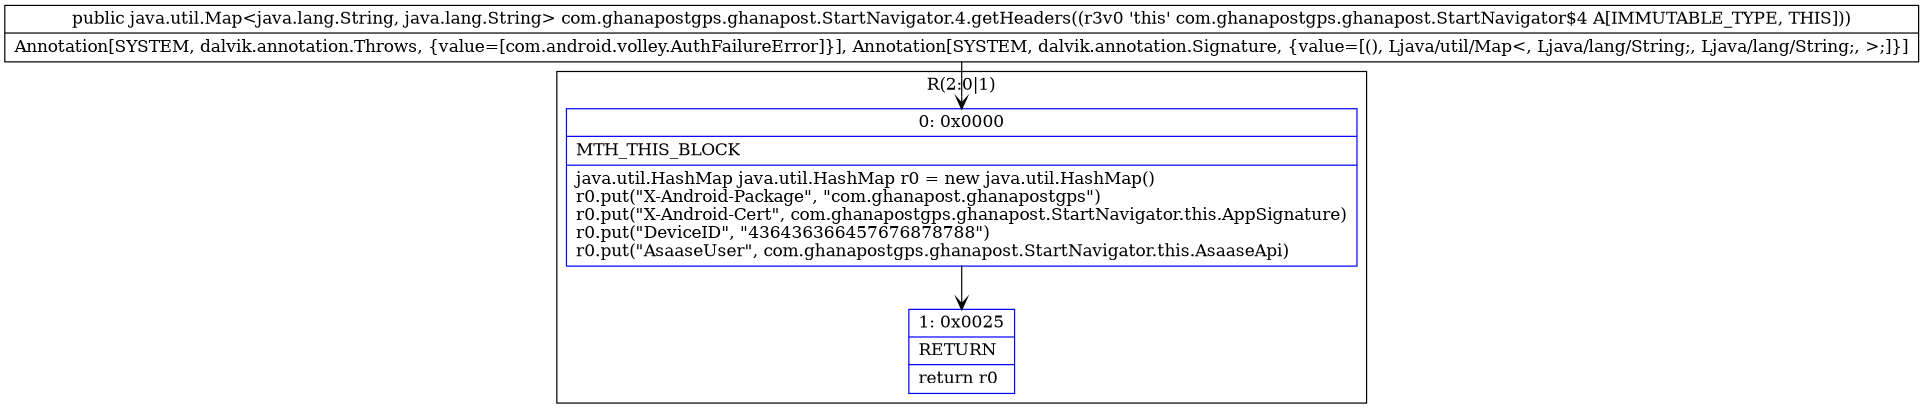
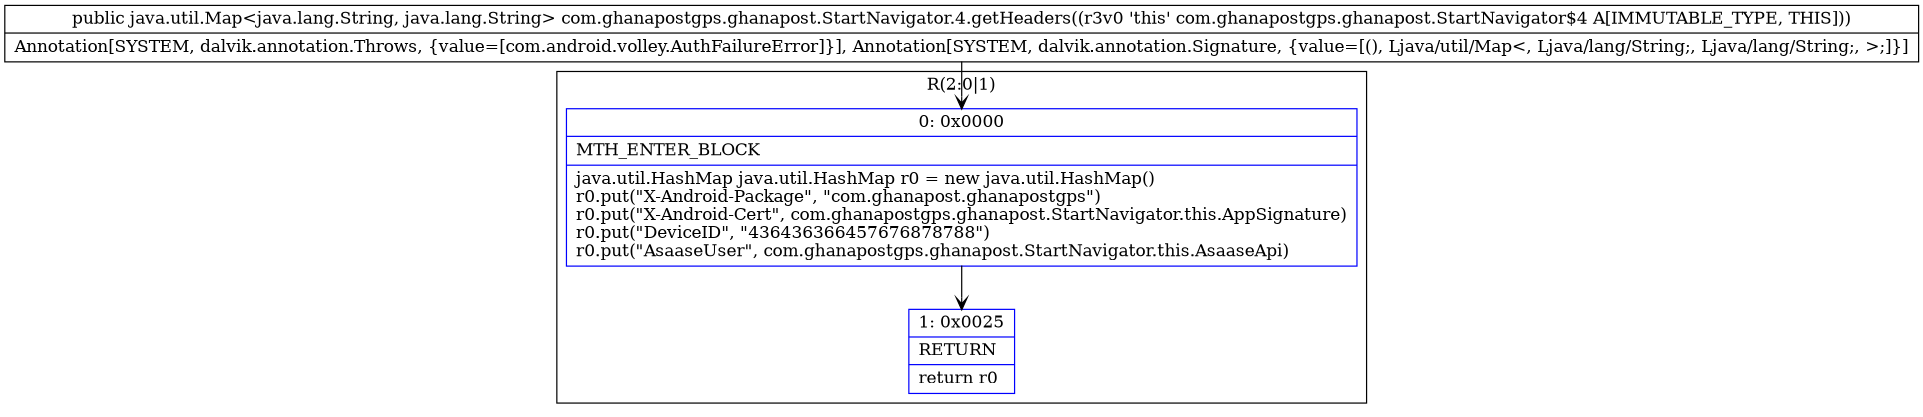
(658, 150) -> (669, 150)
